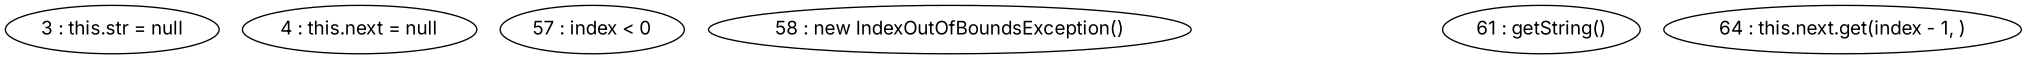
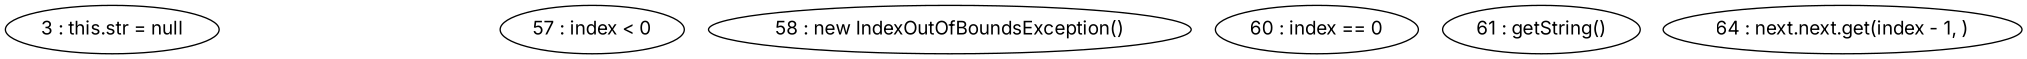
(360, 30) -> none
none -> (1317, 30)
(1843, 30) -> (1843, 30)
